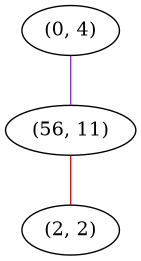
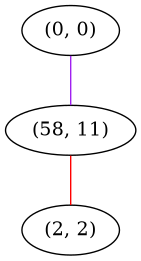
(71, 30) -> (71, 30)
(71, 130) -> (71, 130)
